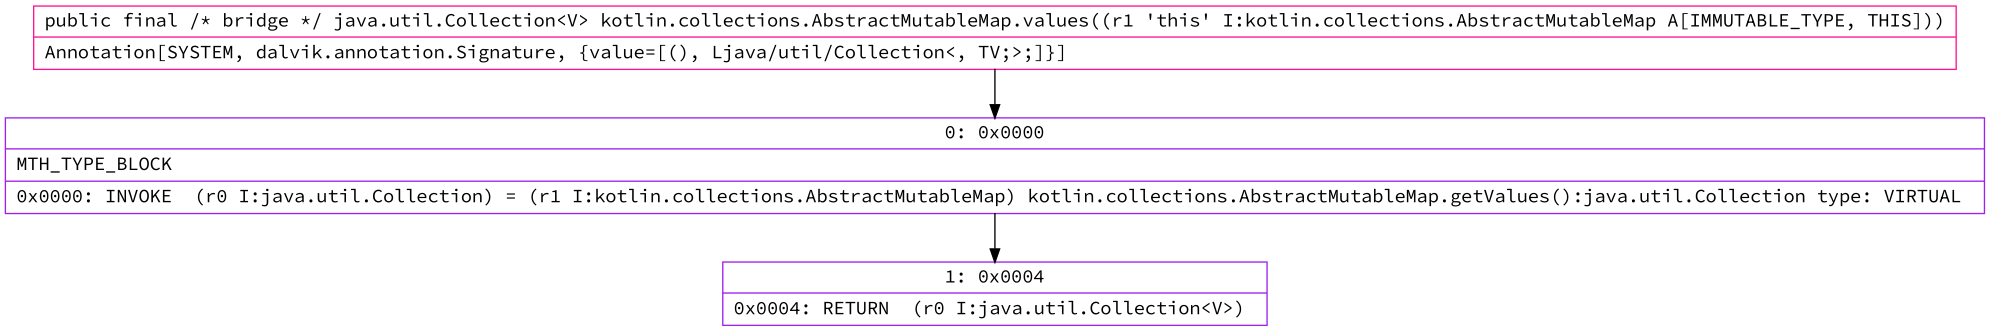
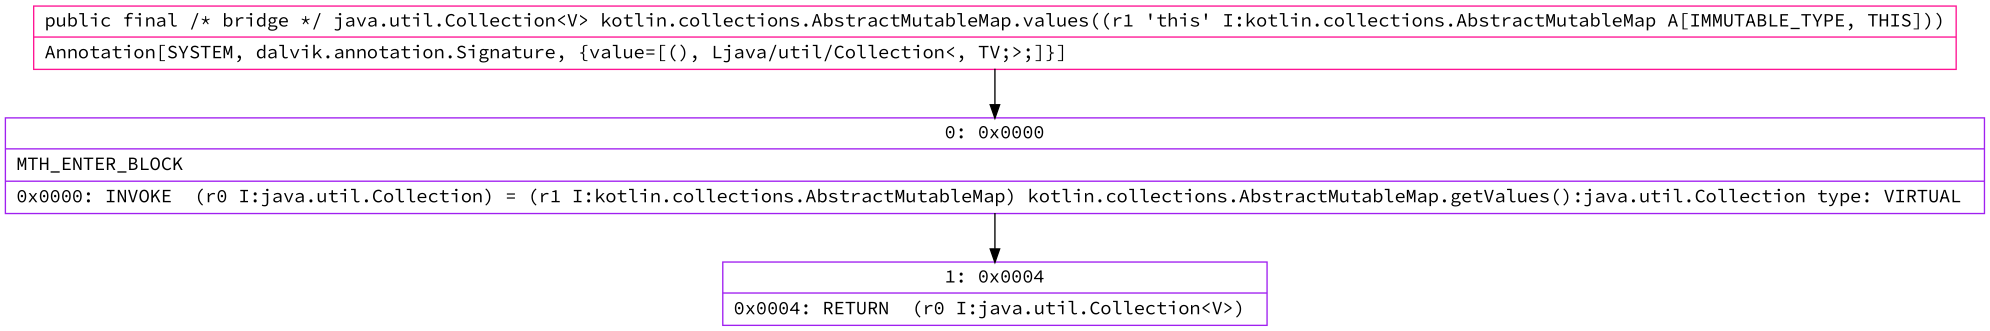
(94, 164) -> (100, 164)
